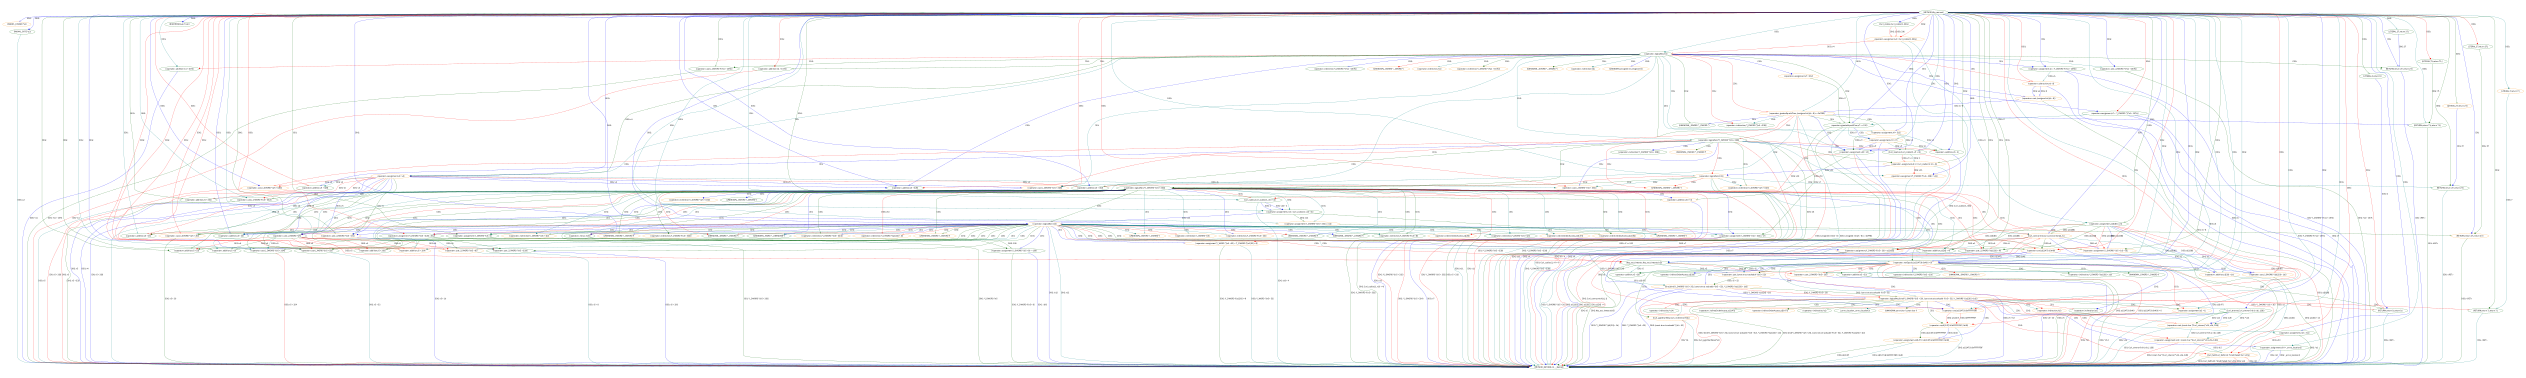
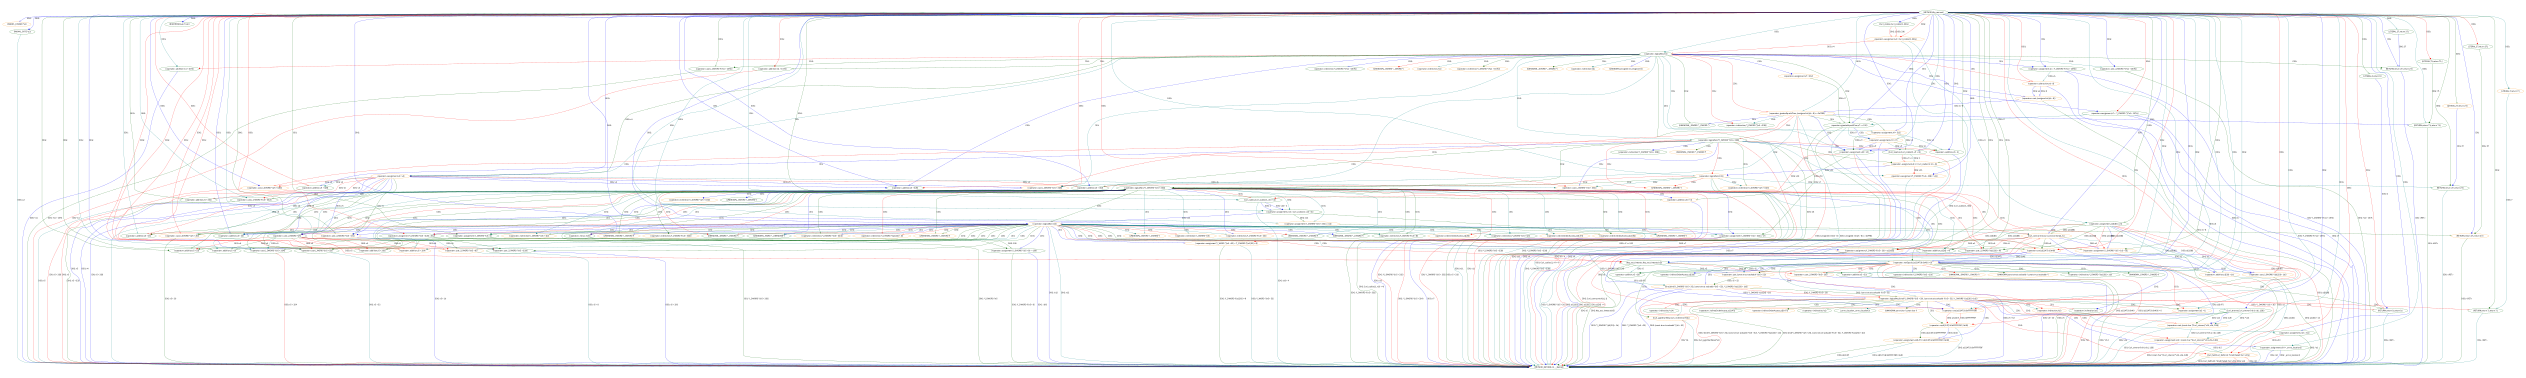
(885, 212) -> (885, 212)
none -> (2023, 275)
